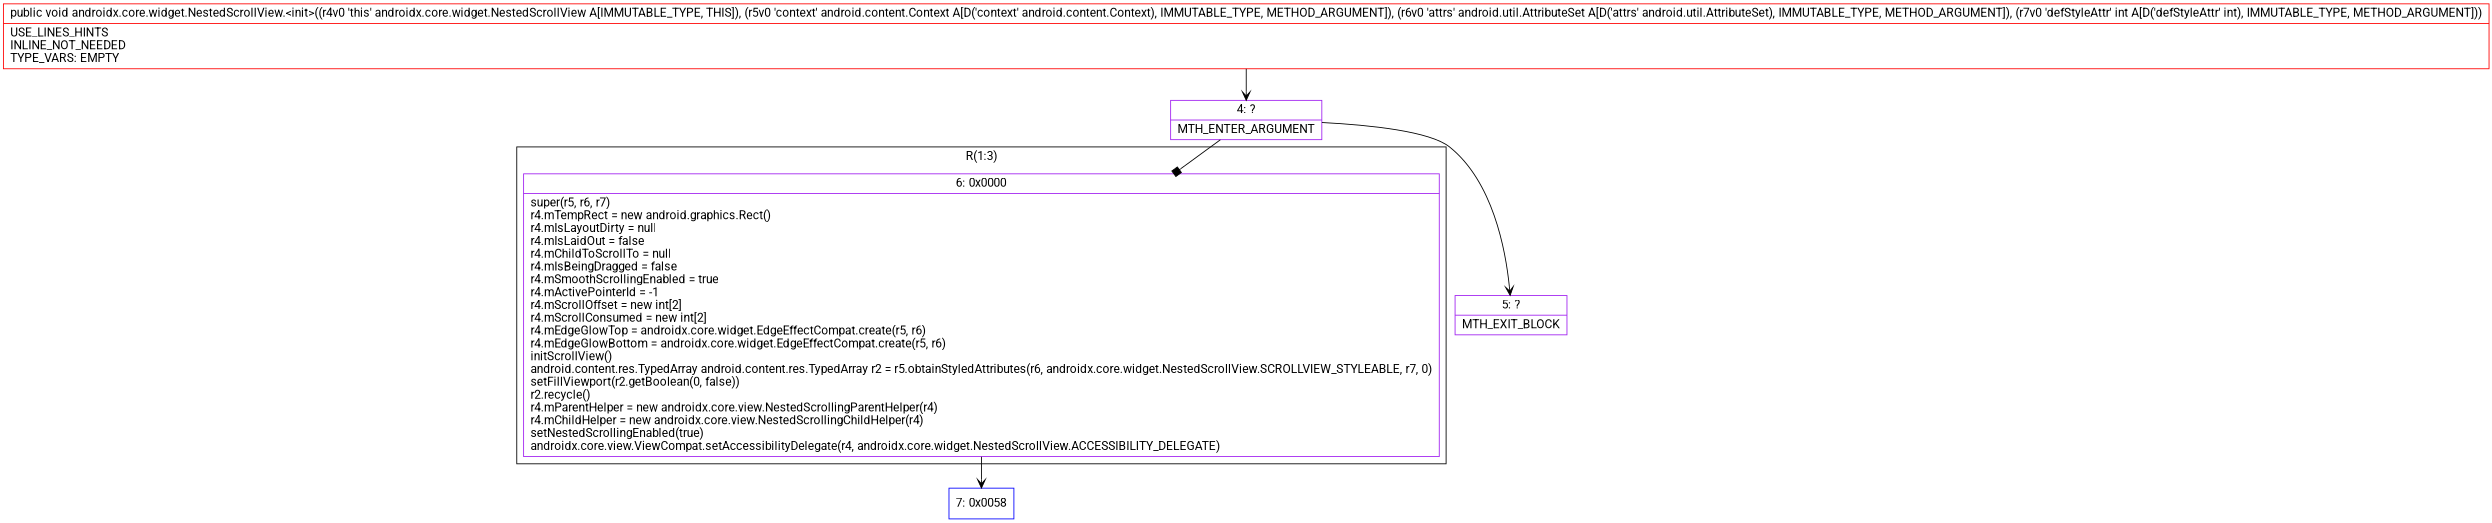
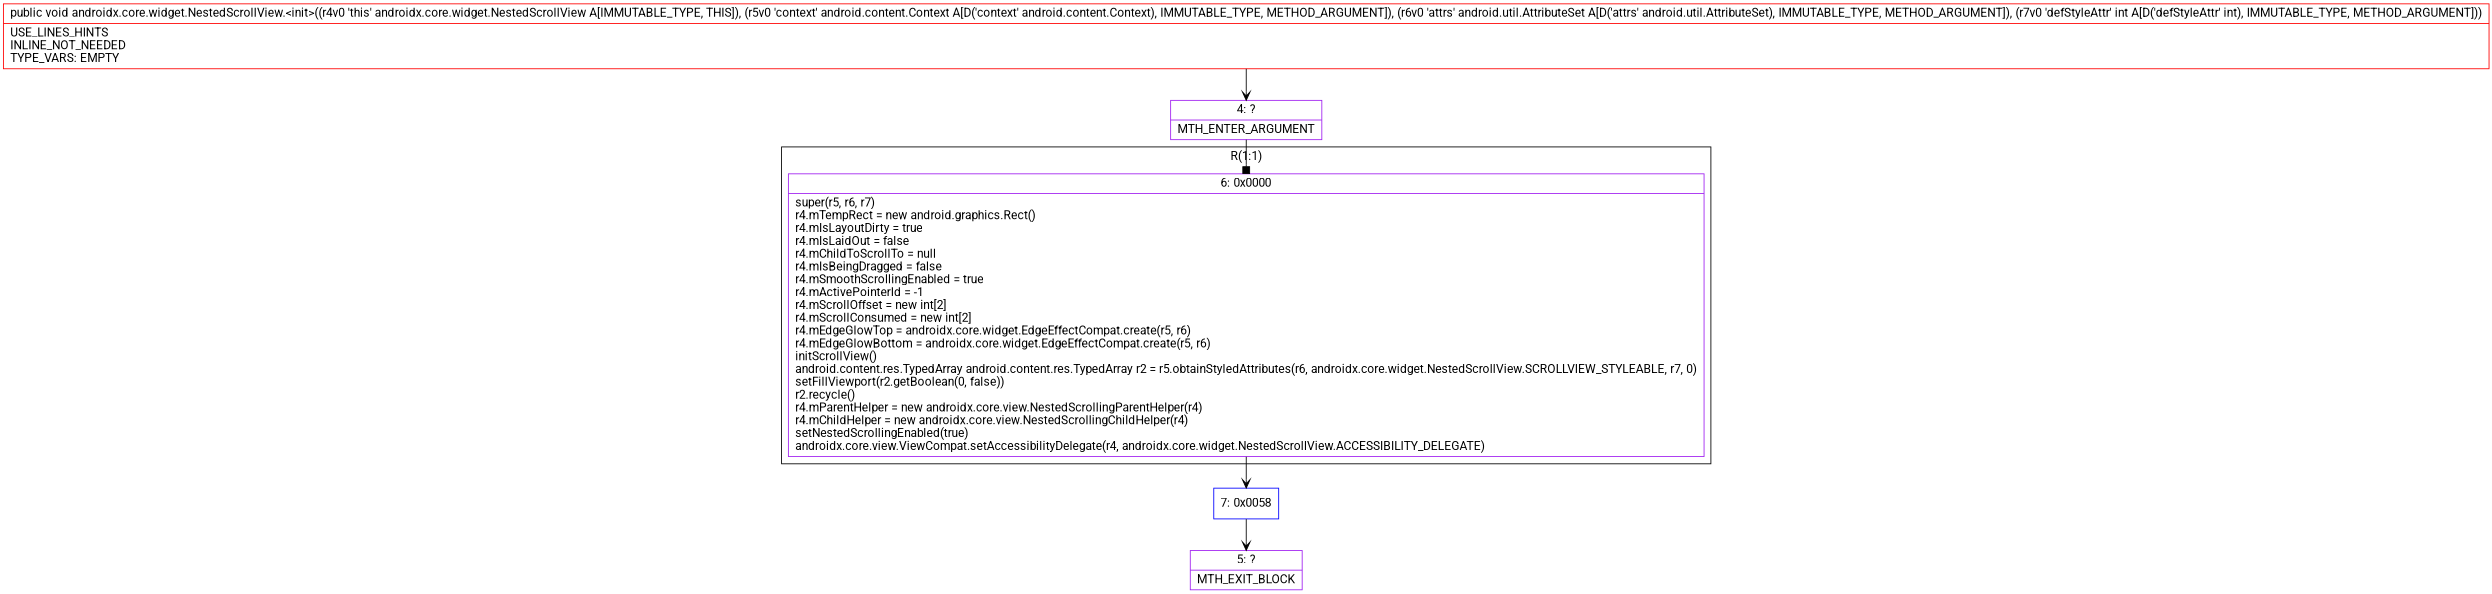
(1458, 156) -> (1246, 530)
(981, 157) -> (1246, 157)
(594, 228) -> (859, 228)
